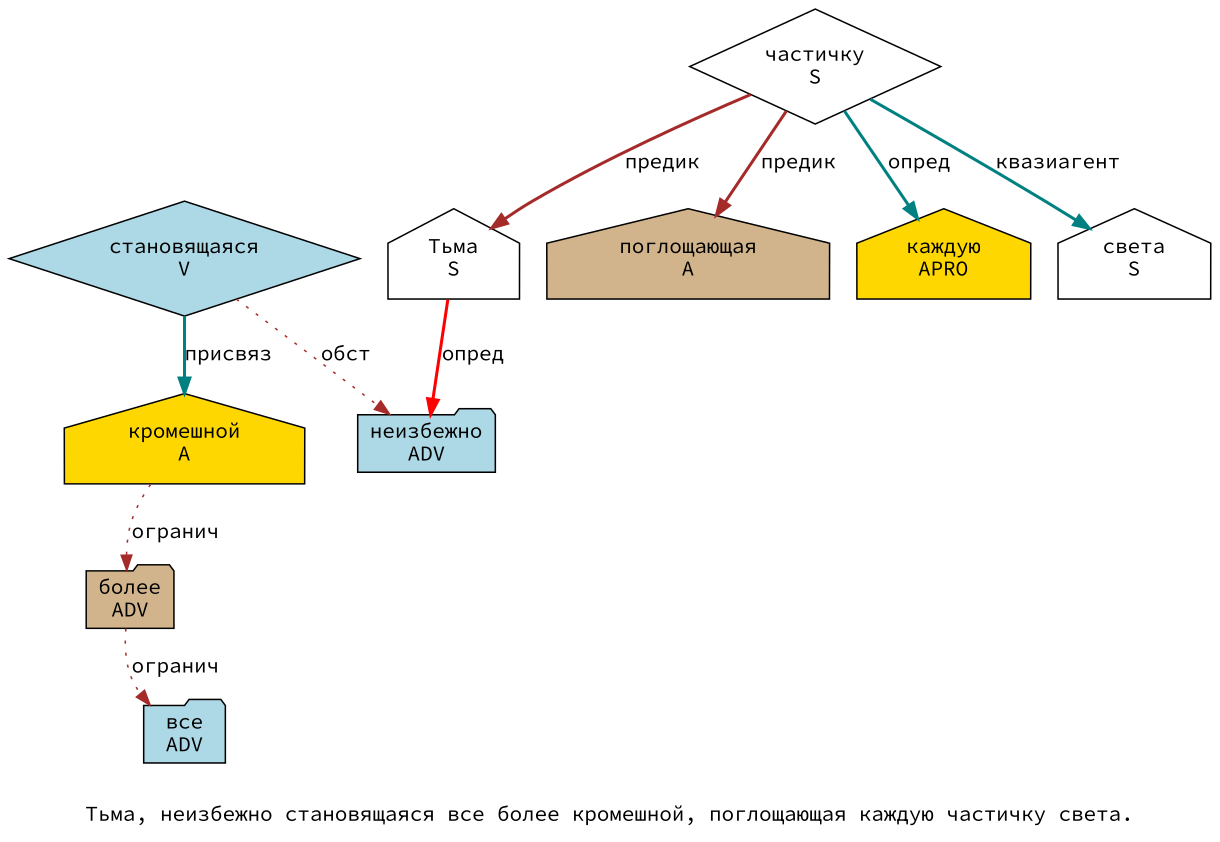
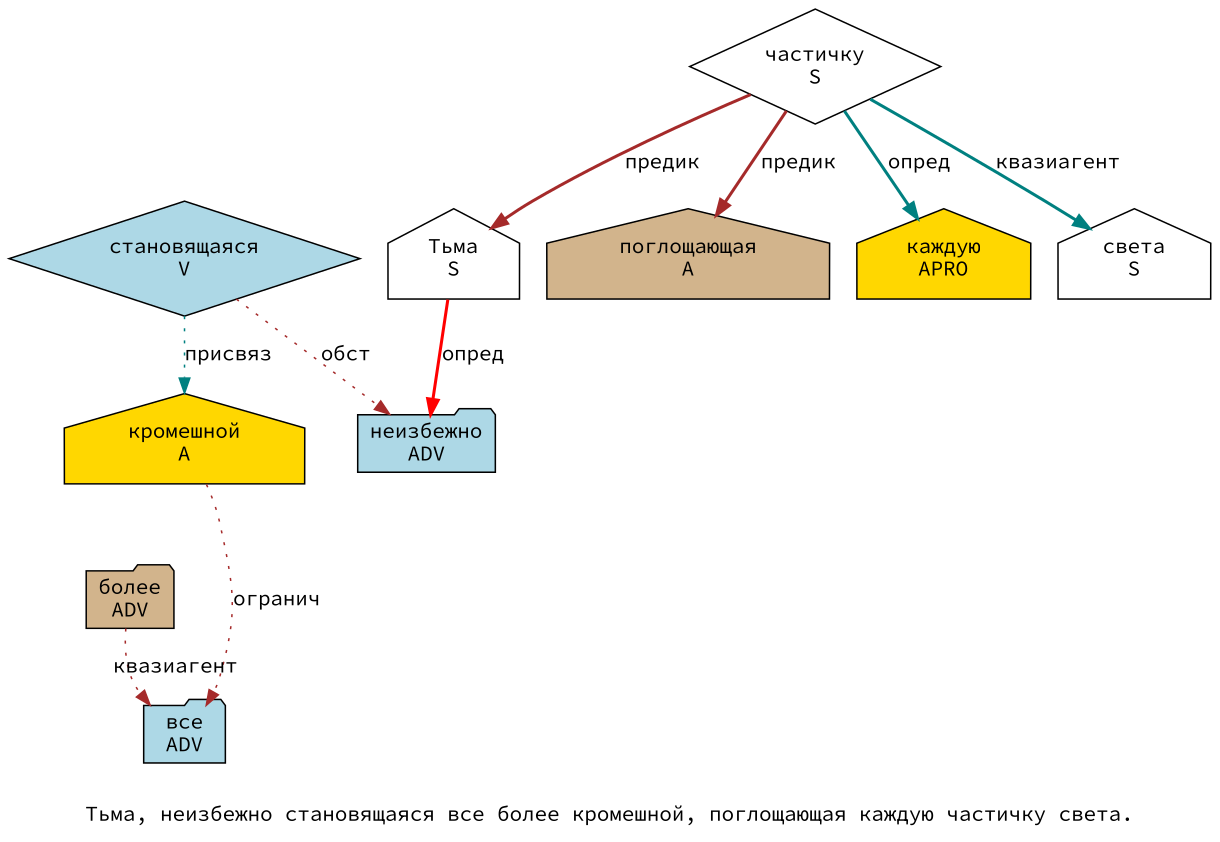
(185, 347) -> (185, 347)
(133, 518) -> (231, 588)
(175, 667) -> (175, 667)
